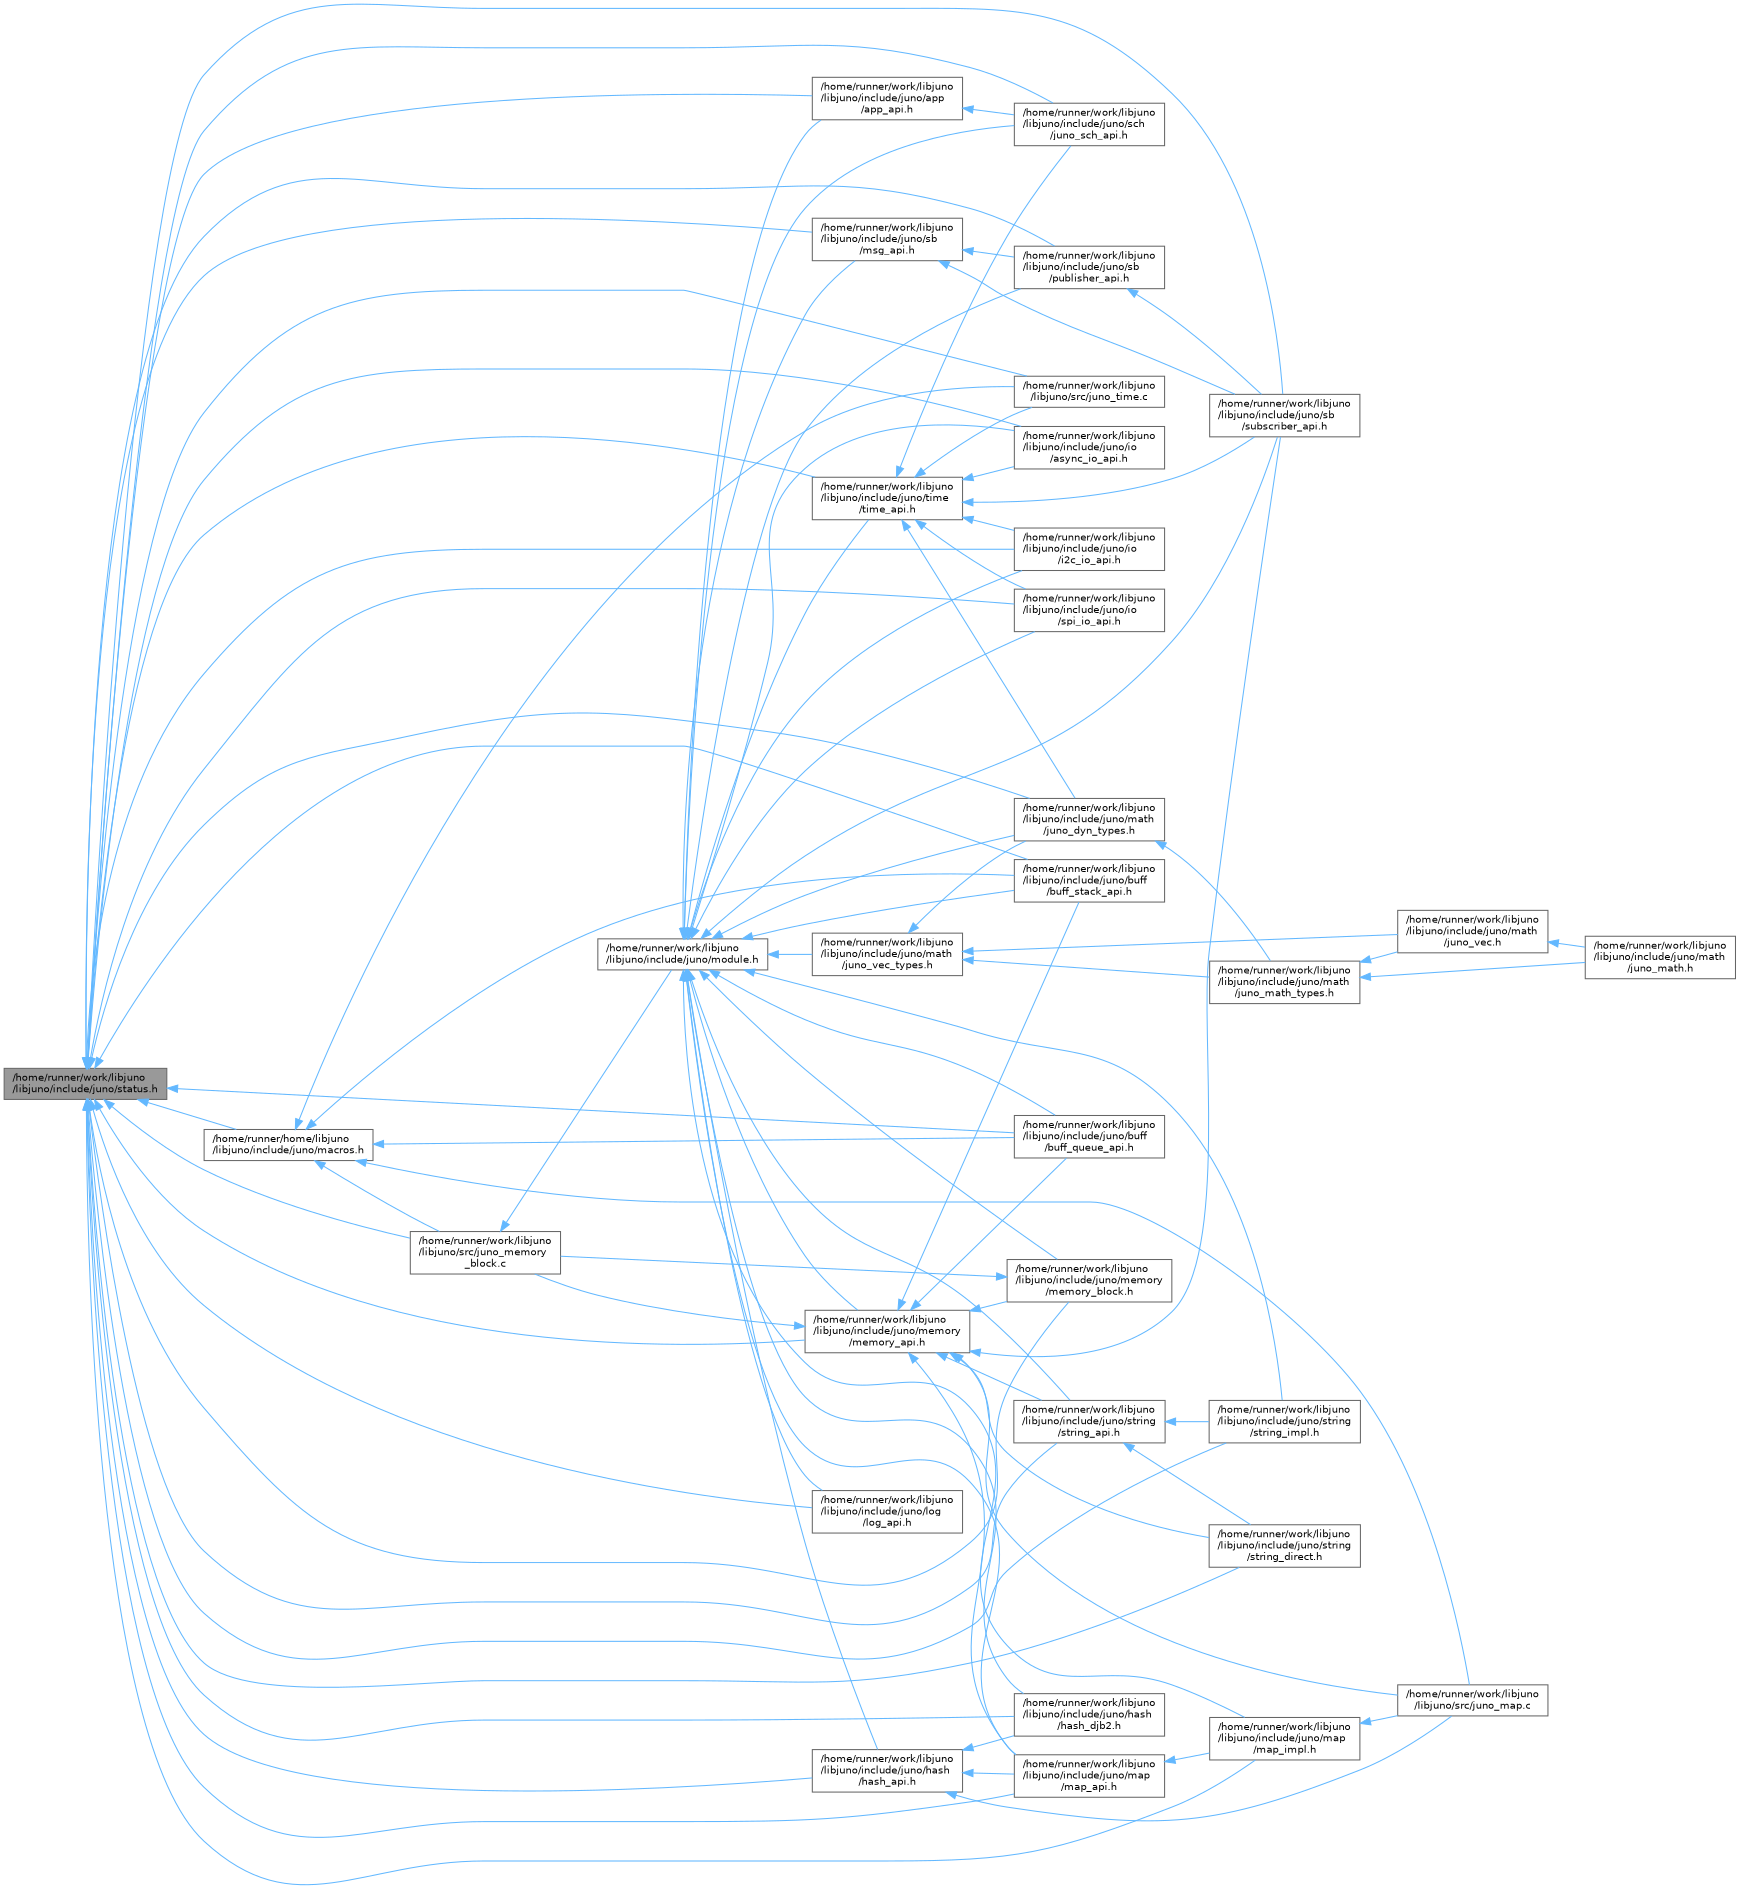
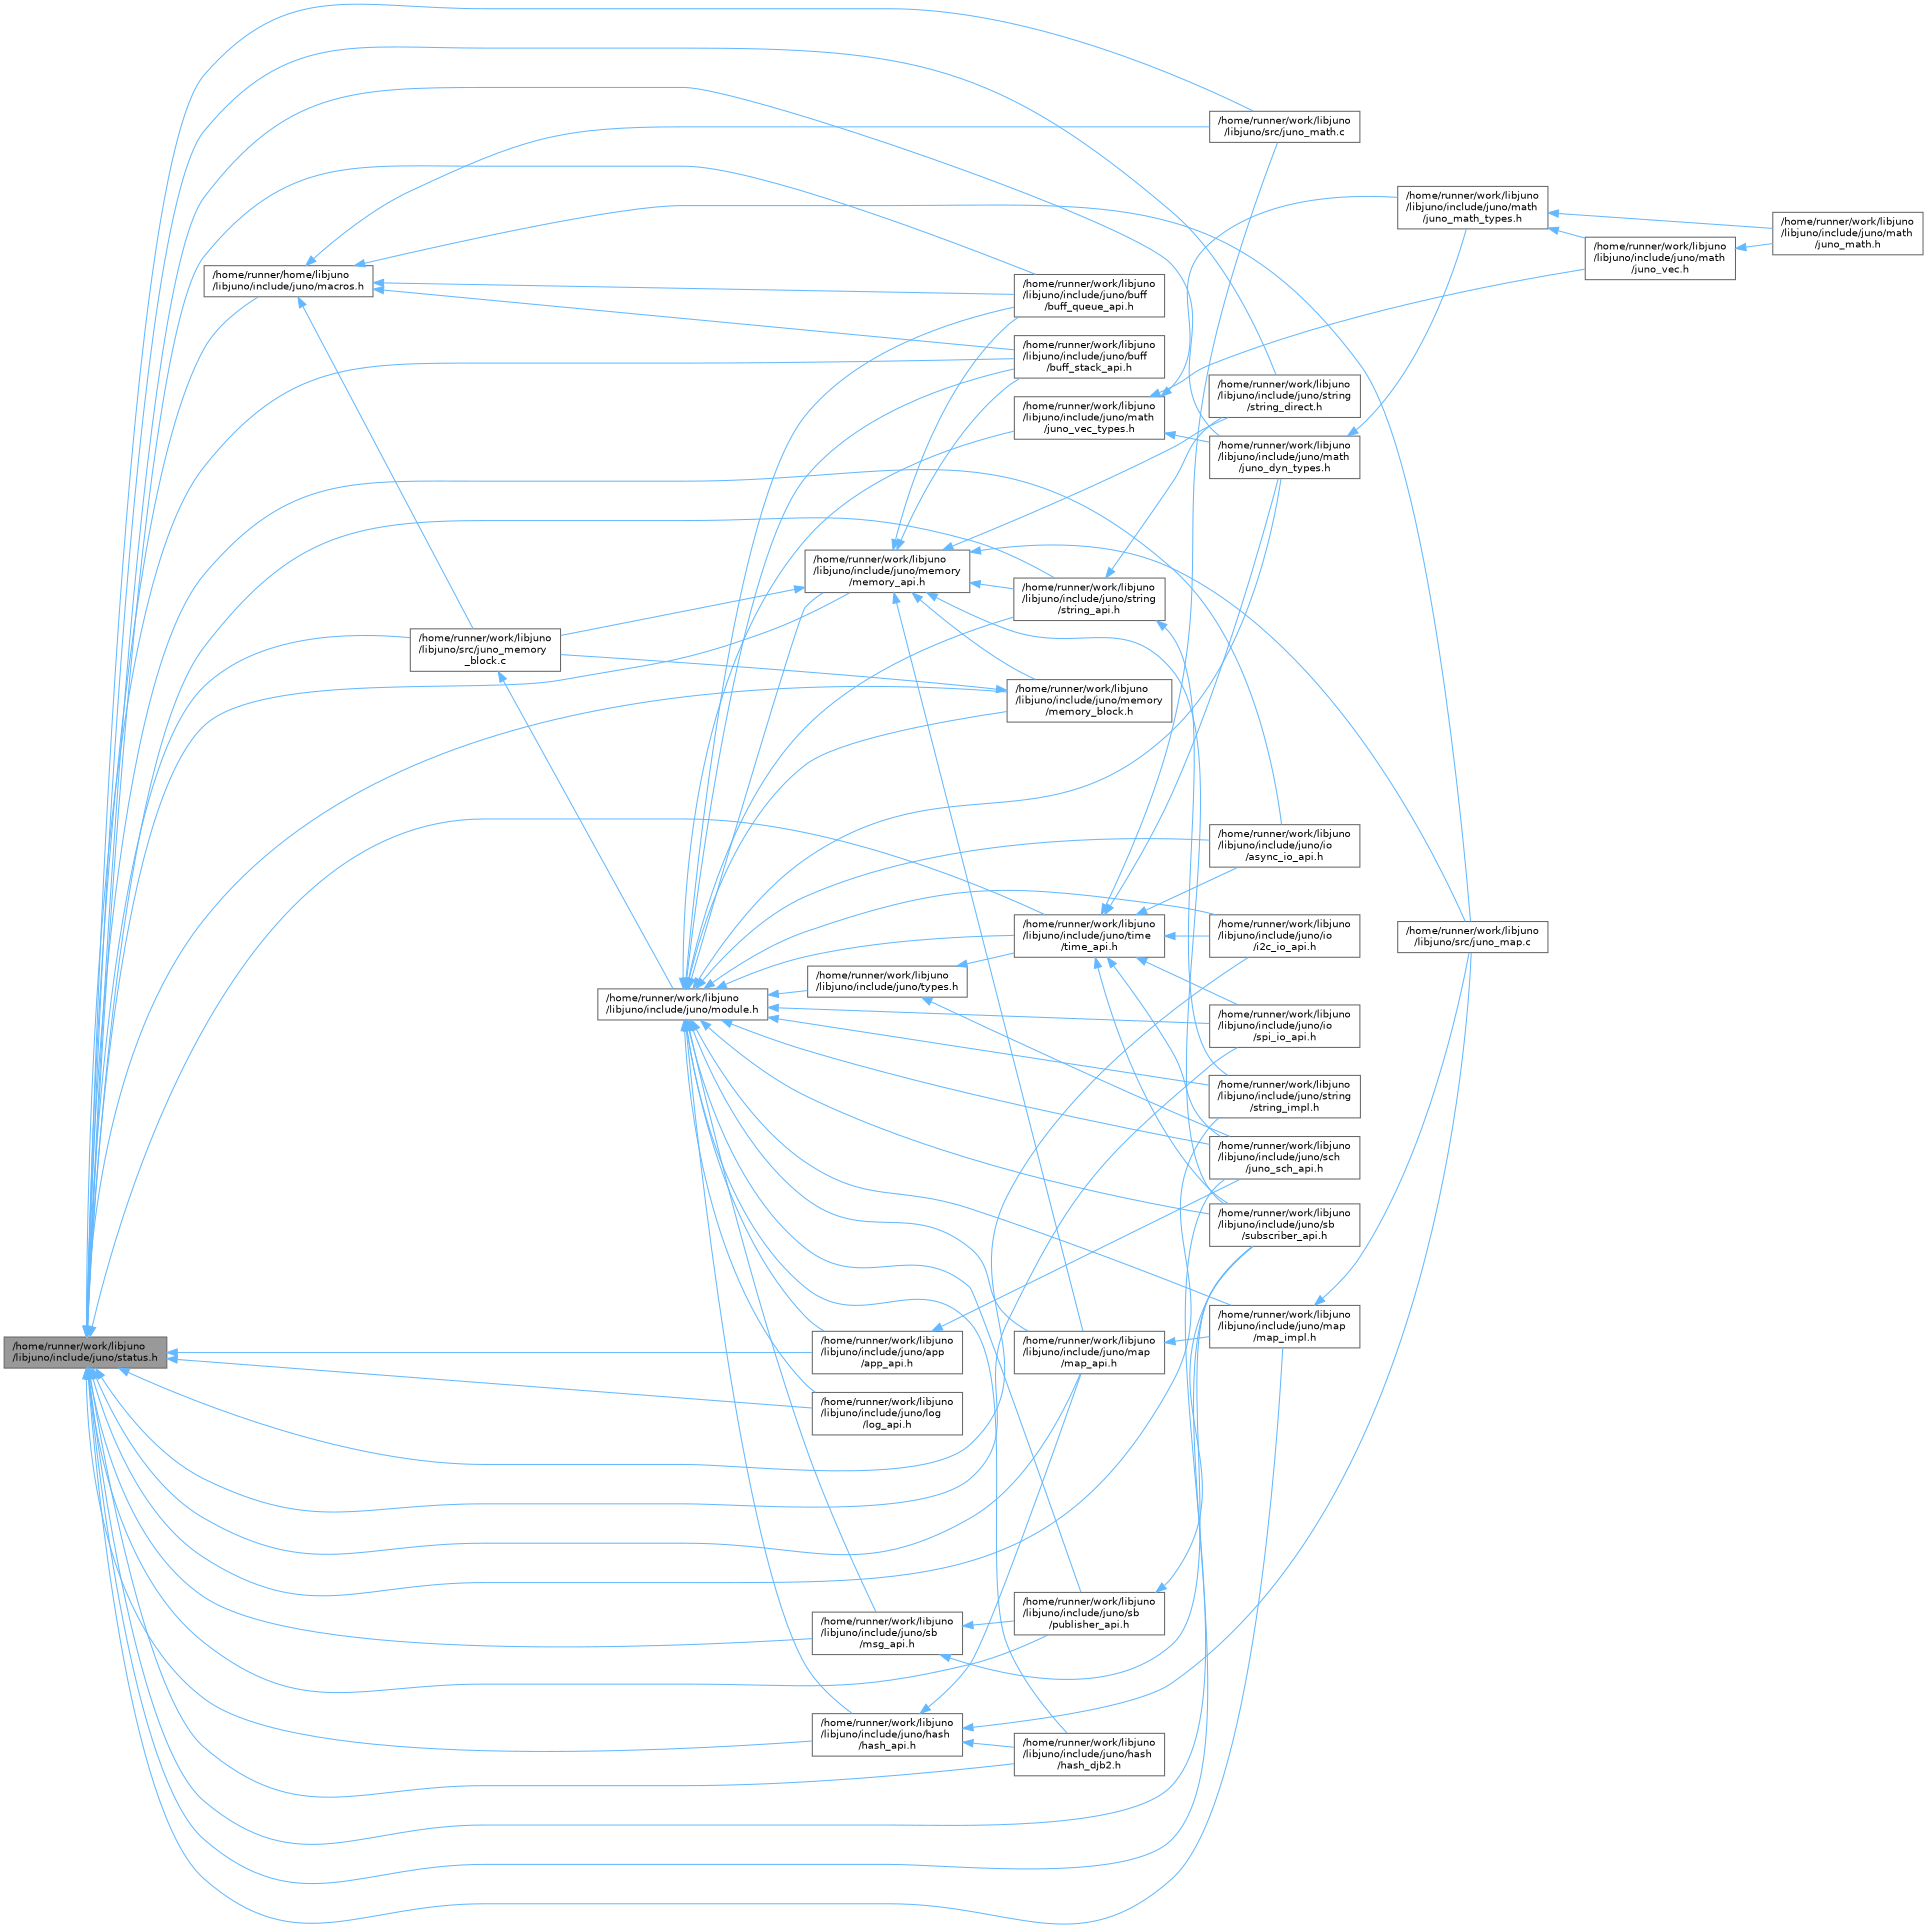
(1089, 392) -> (1285, 127)
none -> (887, 982)
